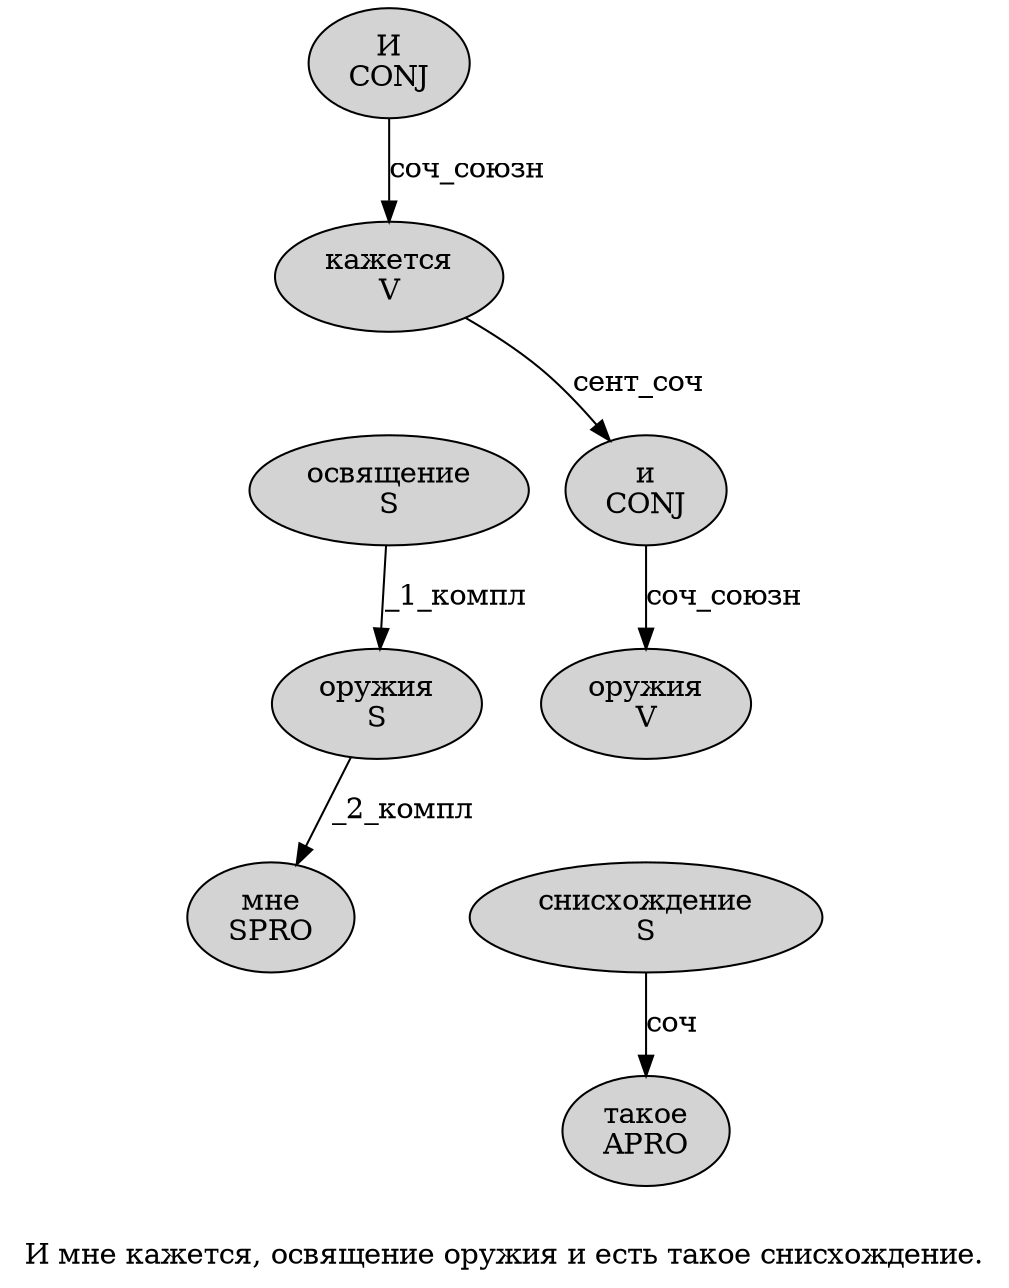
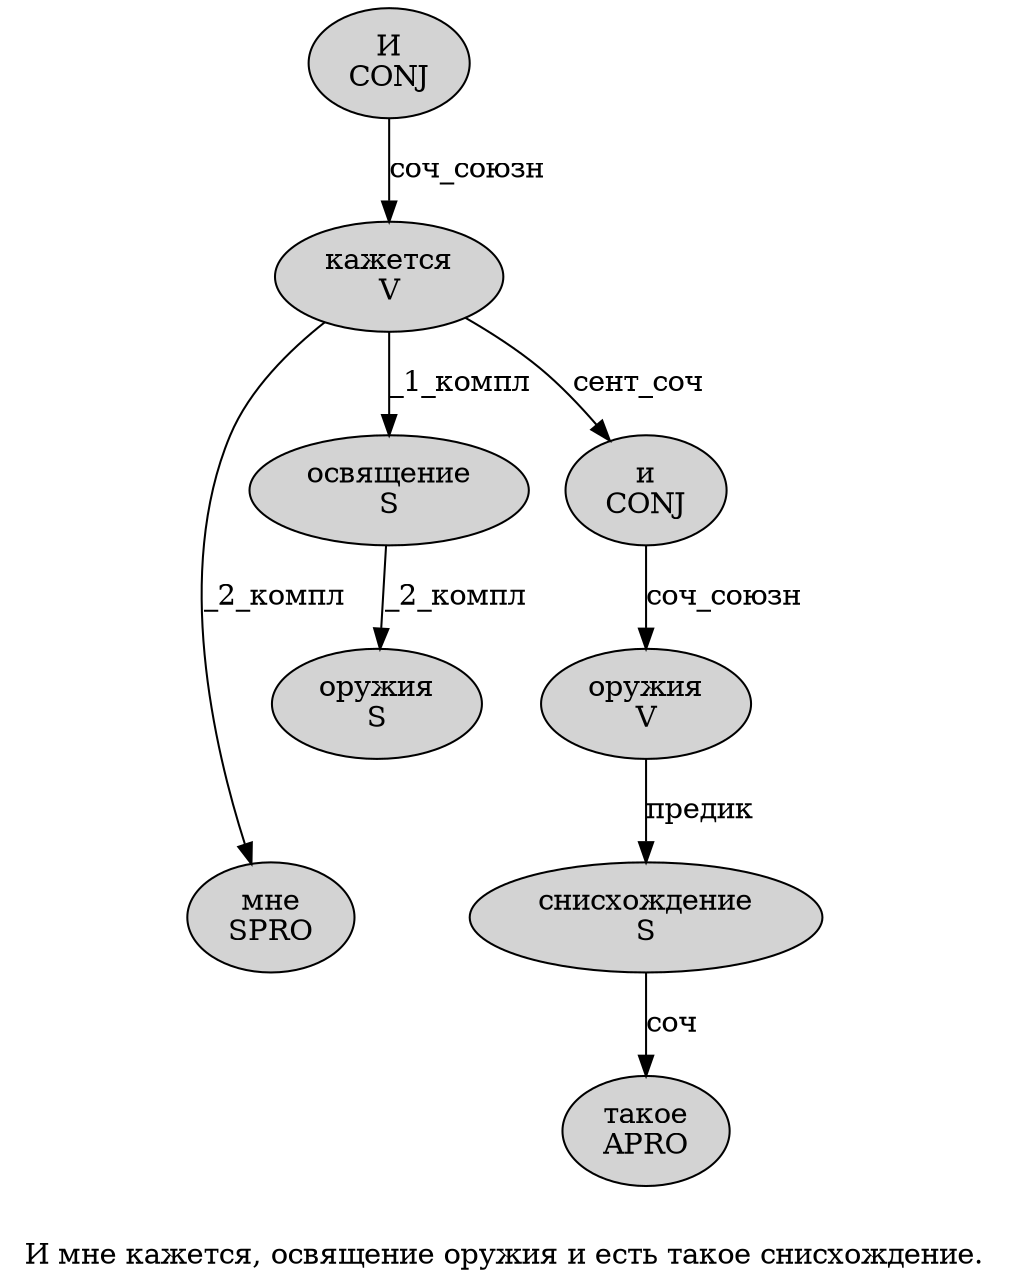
none -> (389, 373)
(456, 597) -> (456, 597)
none -> (646, 800)
(328, 802) -> (203, 566)
